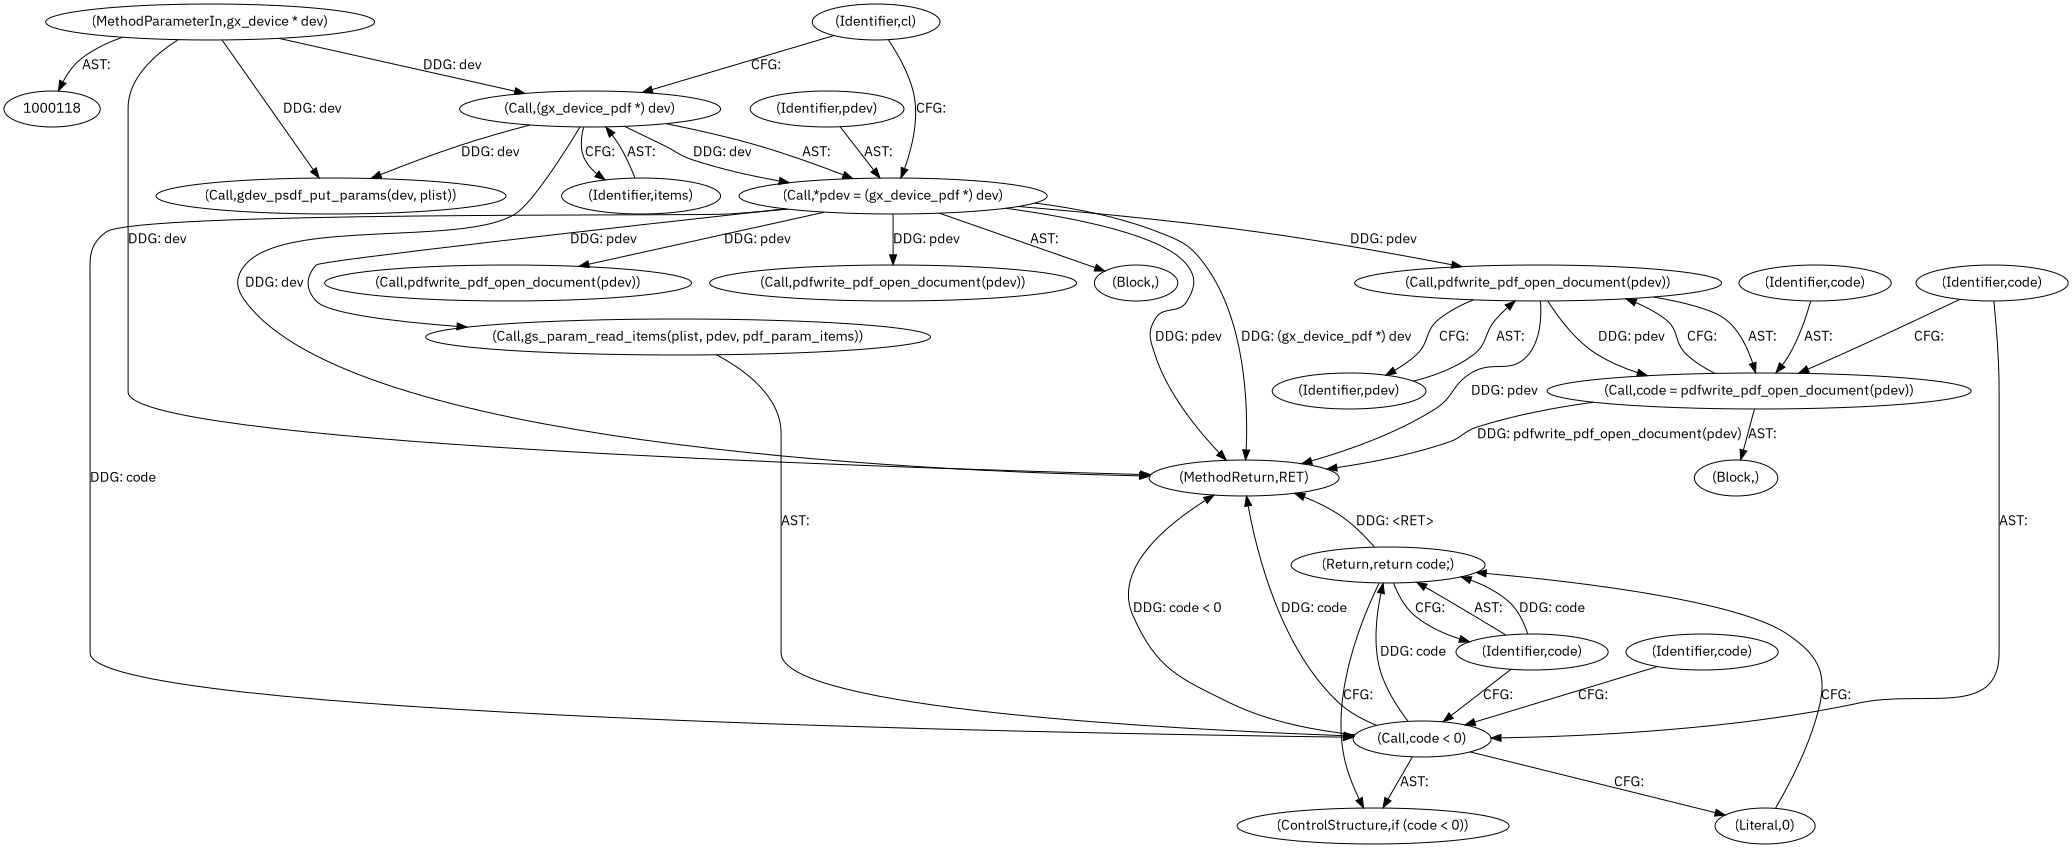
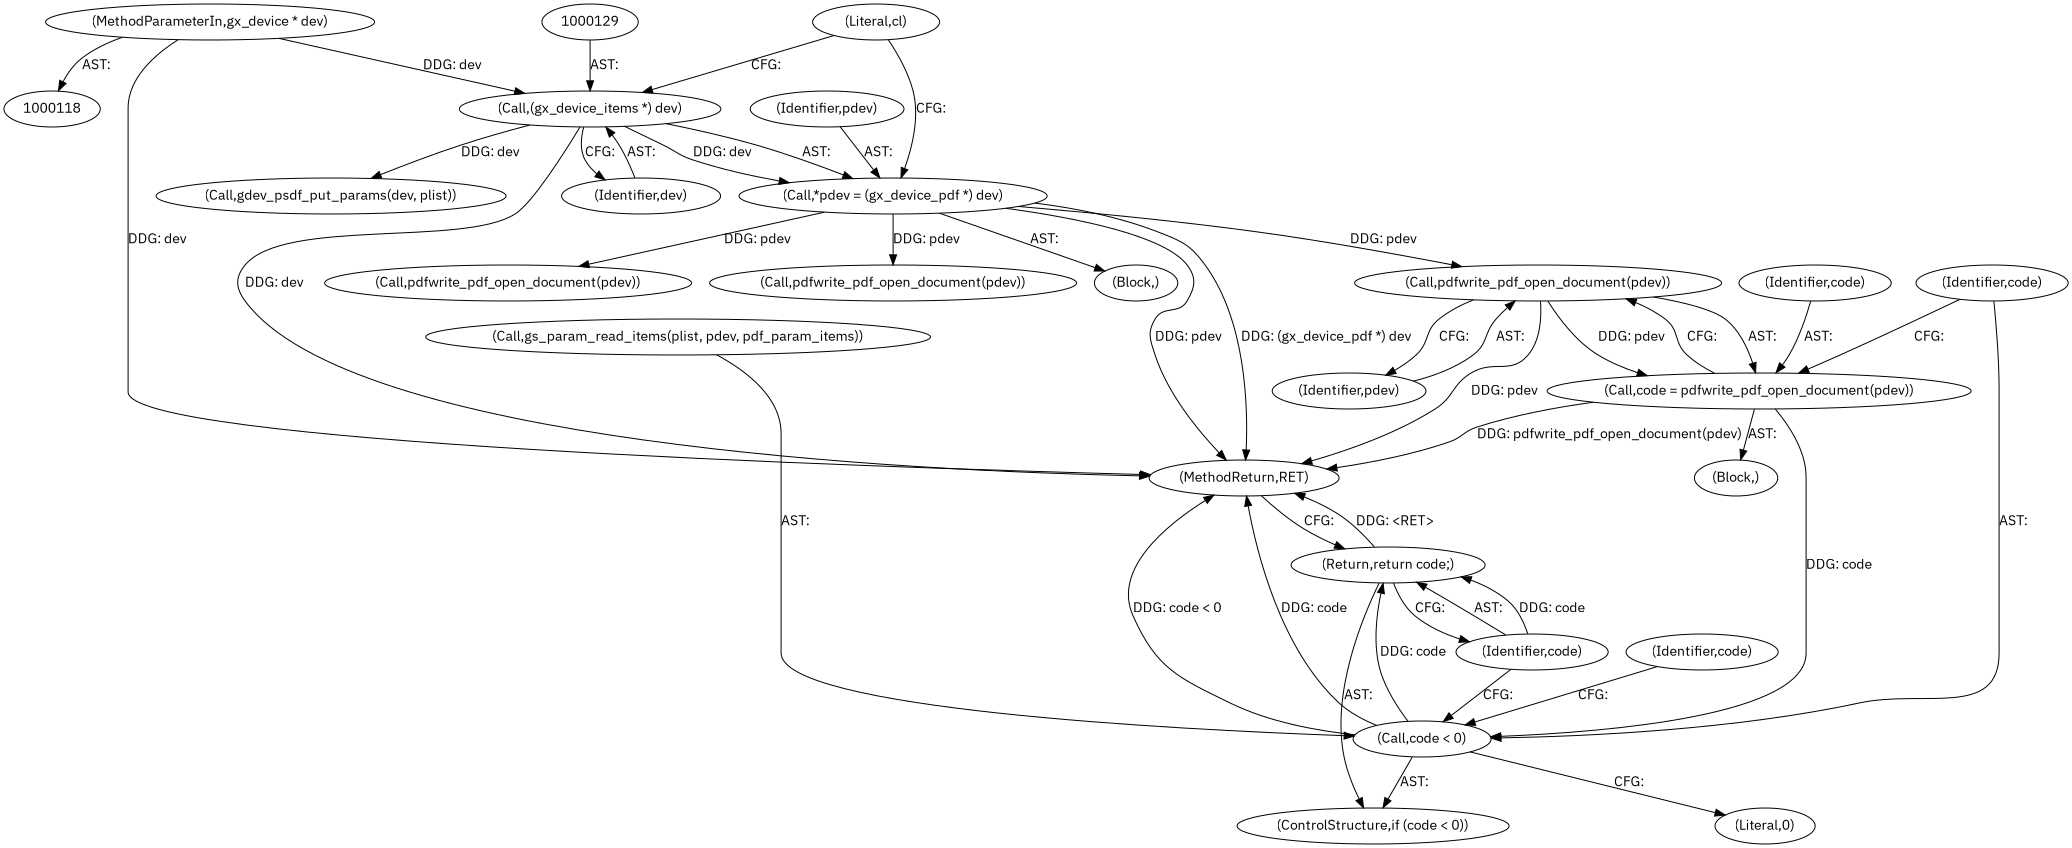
none -> (590, 22)
(876, 22) -> (876, 22)
(268, 105) -> none
(590, 109) -> (590, 109)
(641, 196) -> (641, 196)
(459, 246) -> none
(1736, 613) -> (1296, 524)
(161, 679) -> (1784, 684)
(1360, 696) -> (1360, 696)
